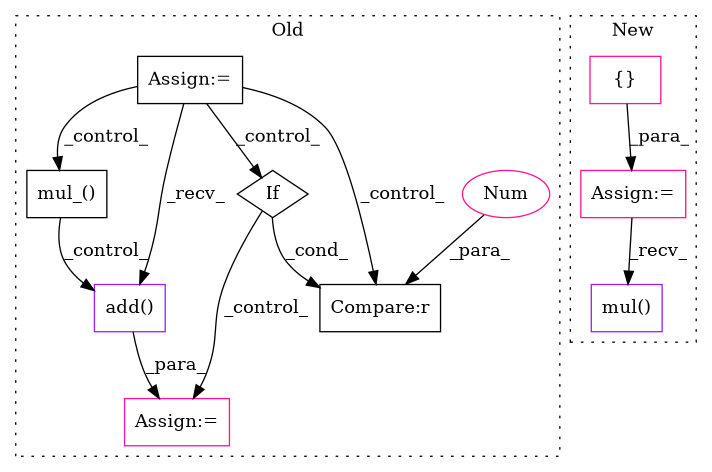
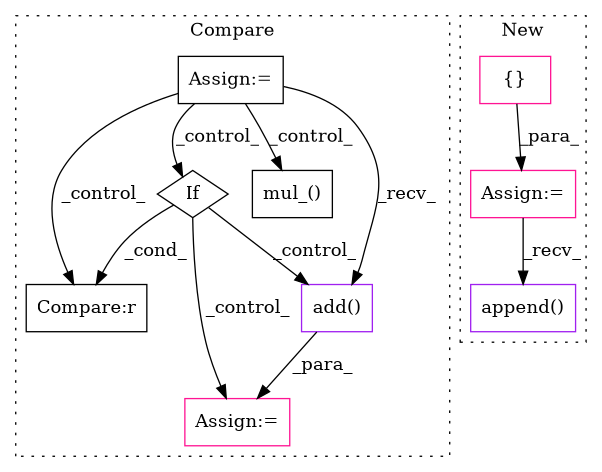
(288, 31) -> (233, 31)
(506, 194) -> none
(62, 254) -> (253, 242)
(627, 308) -> (523, 308)
